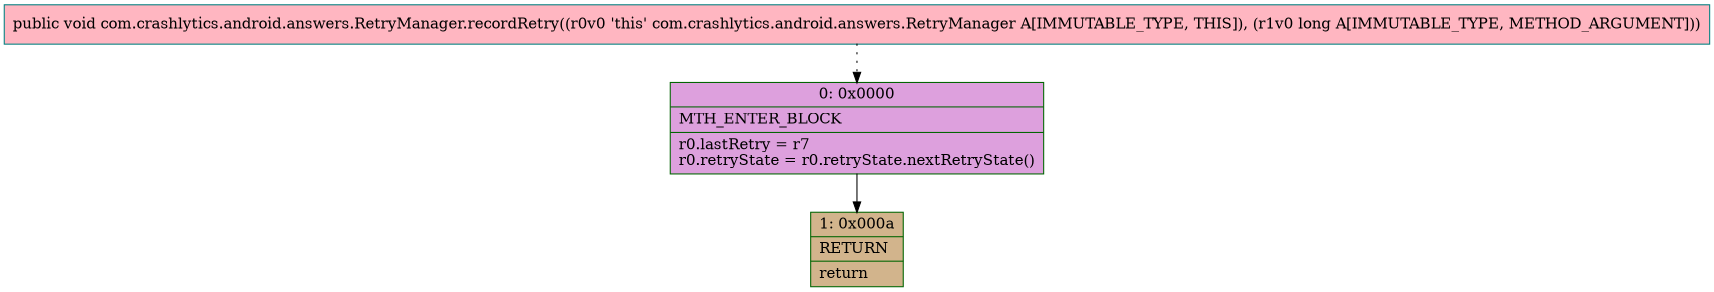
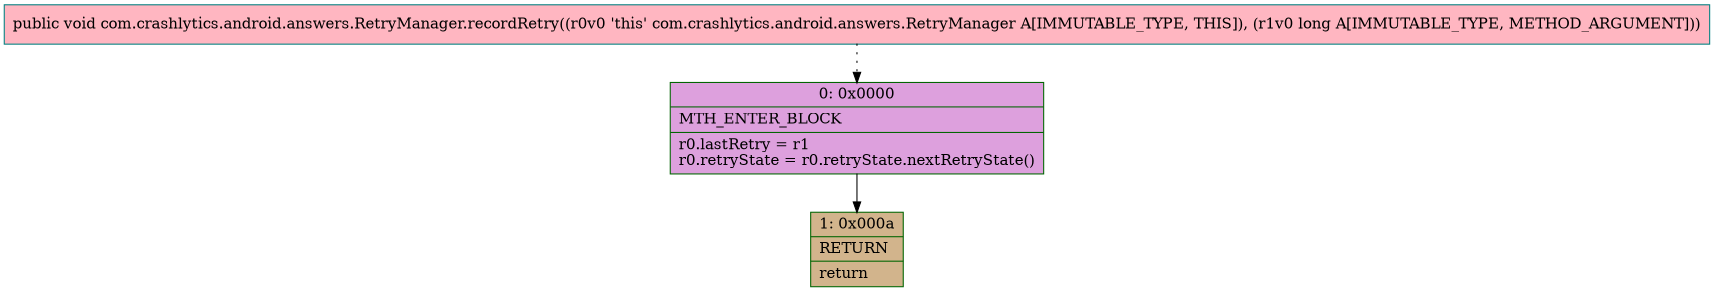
(745, 145) -> (745, 145)
